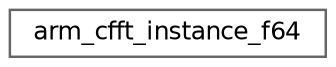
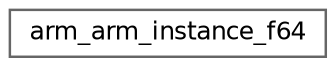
(168, 33) -> (168, 33)
